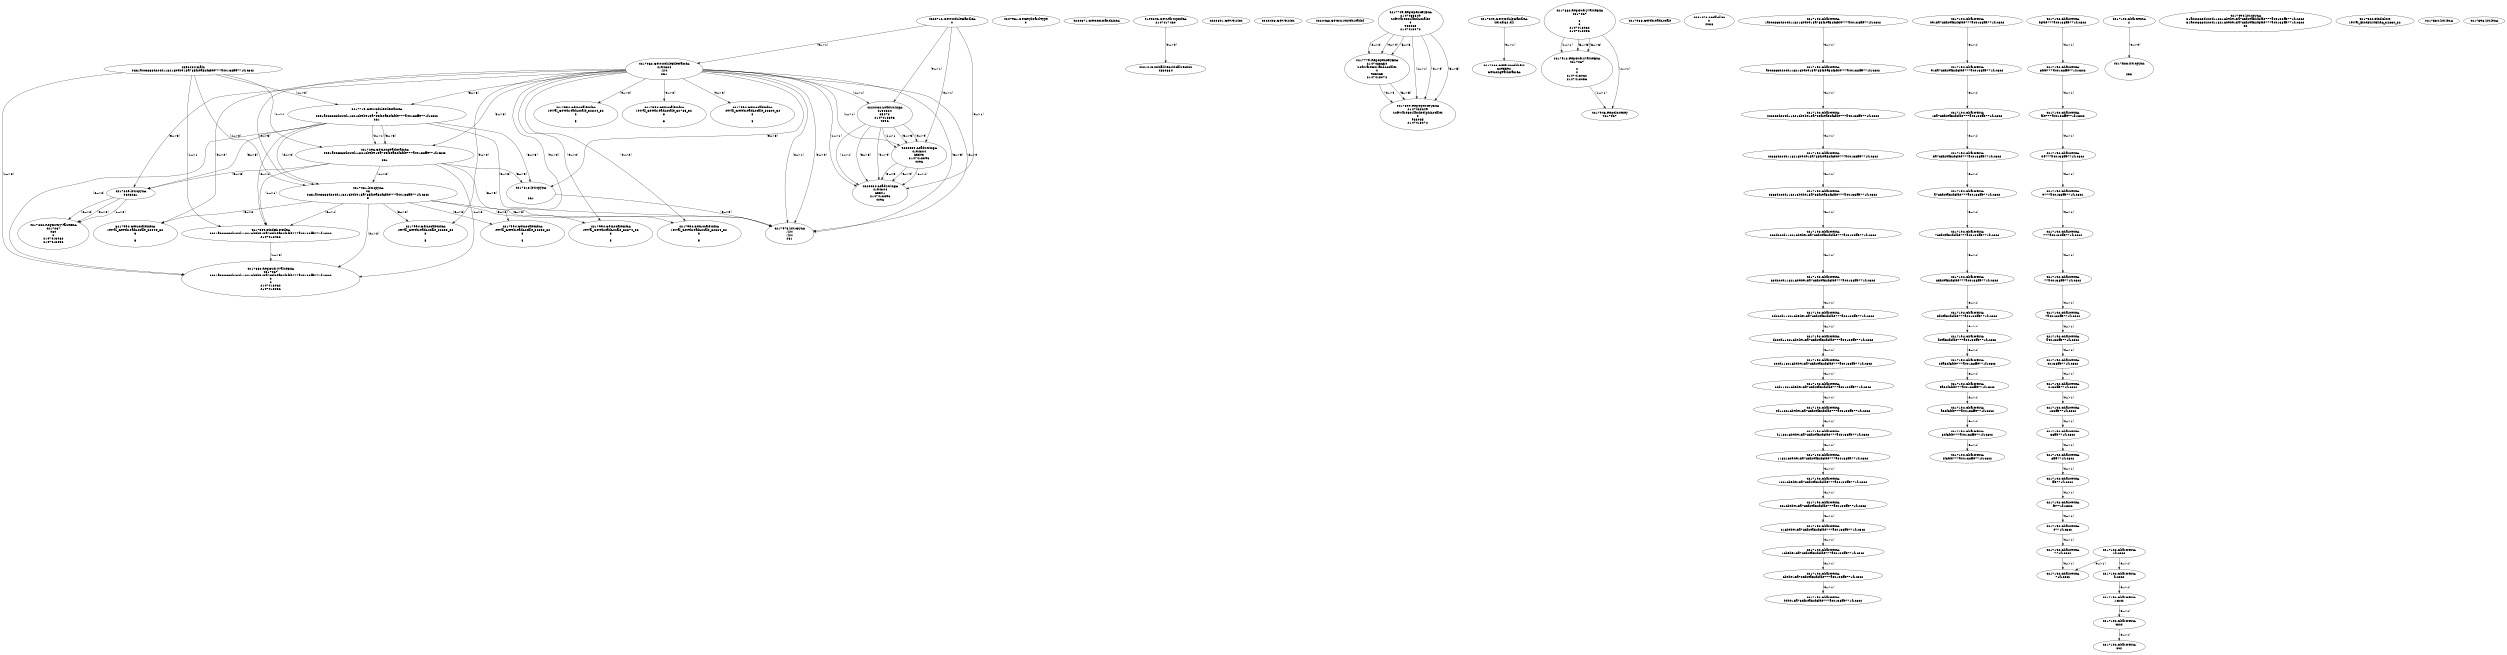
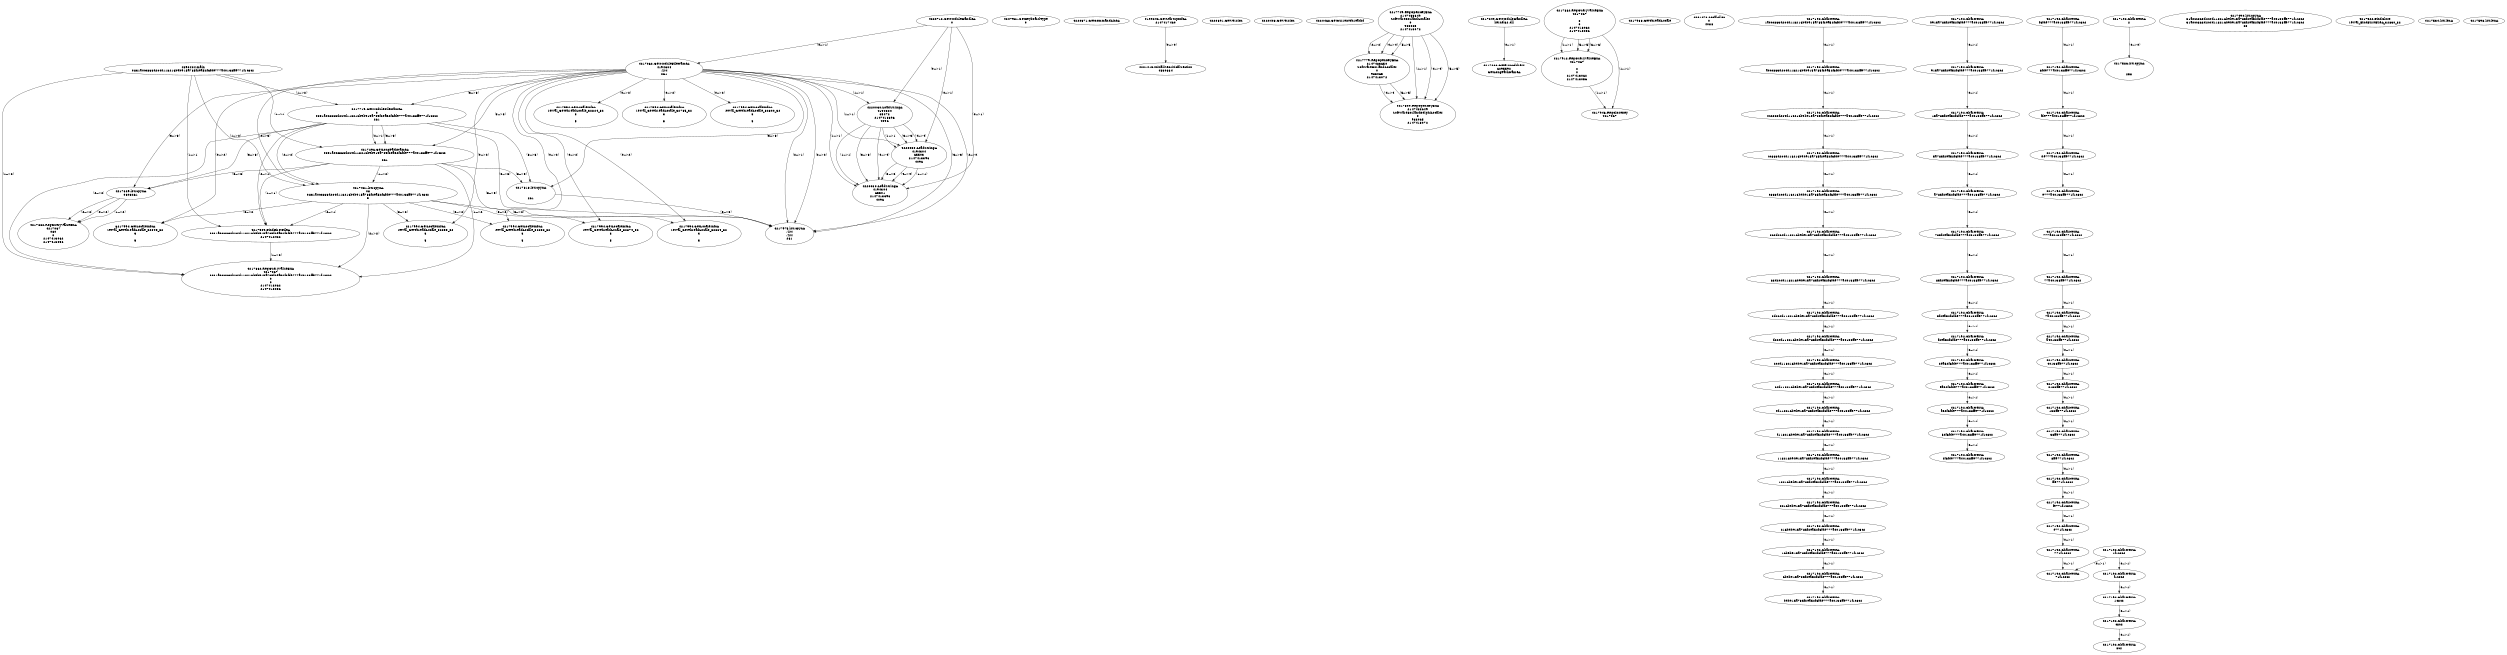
(2063, 212) -> none
(2063, 444) -> none
